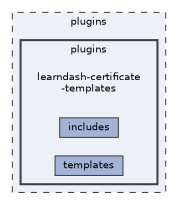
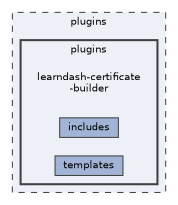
(89, 83) -> (89, 83)
